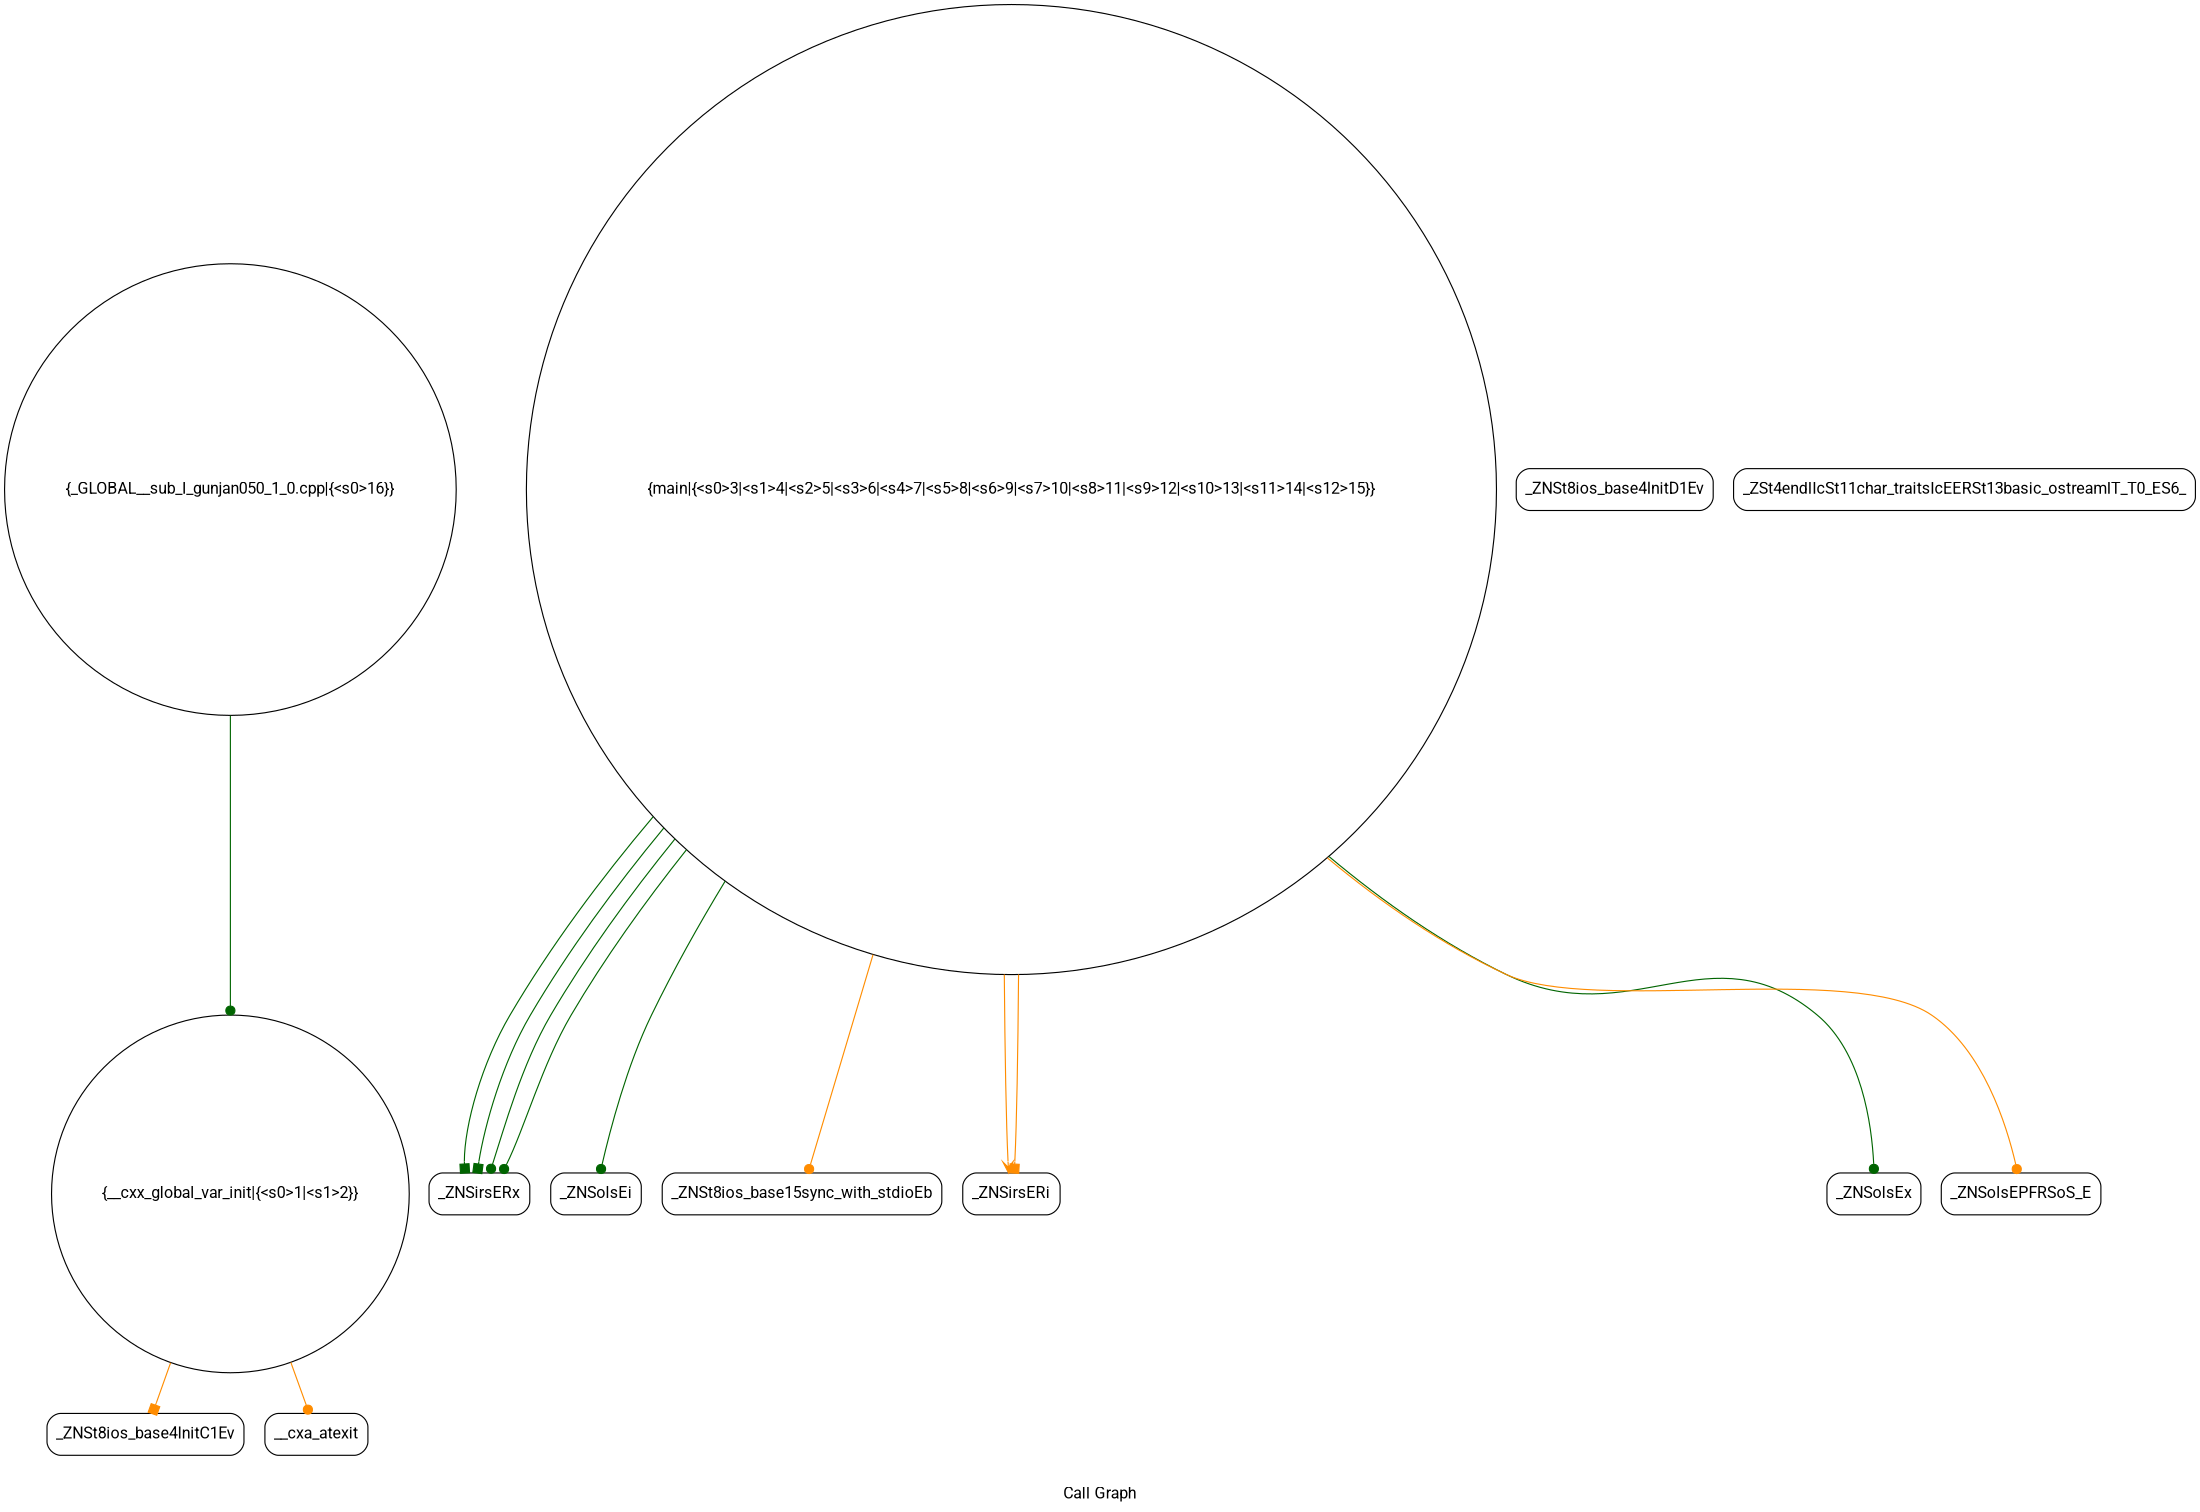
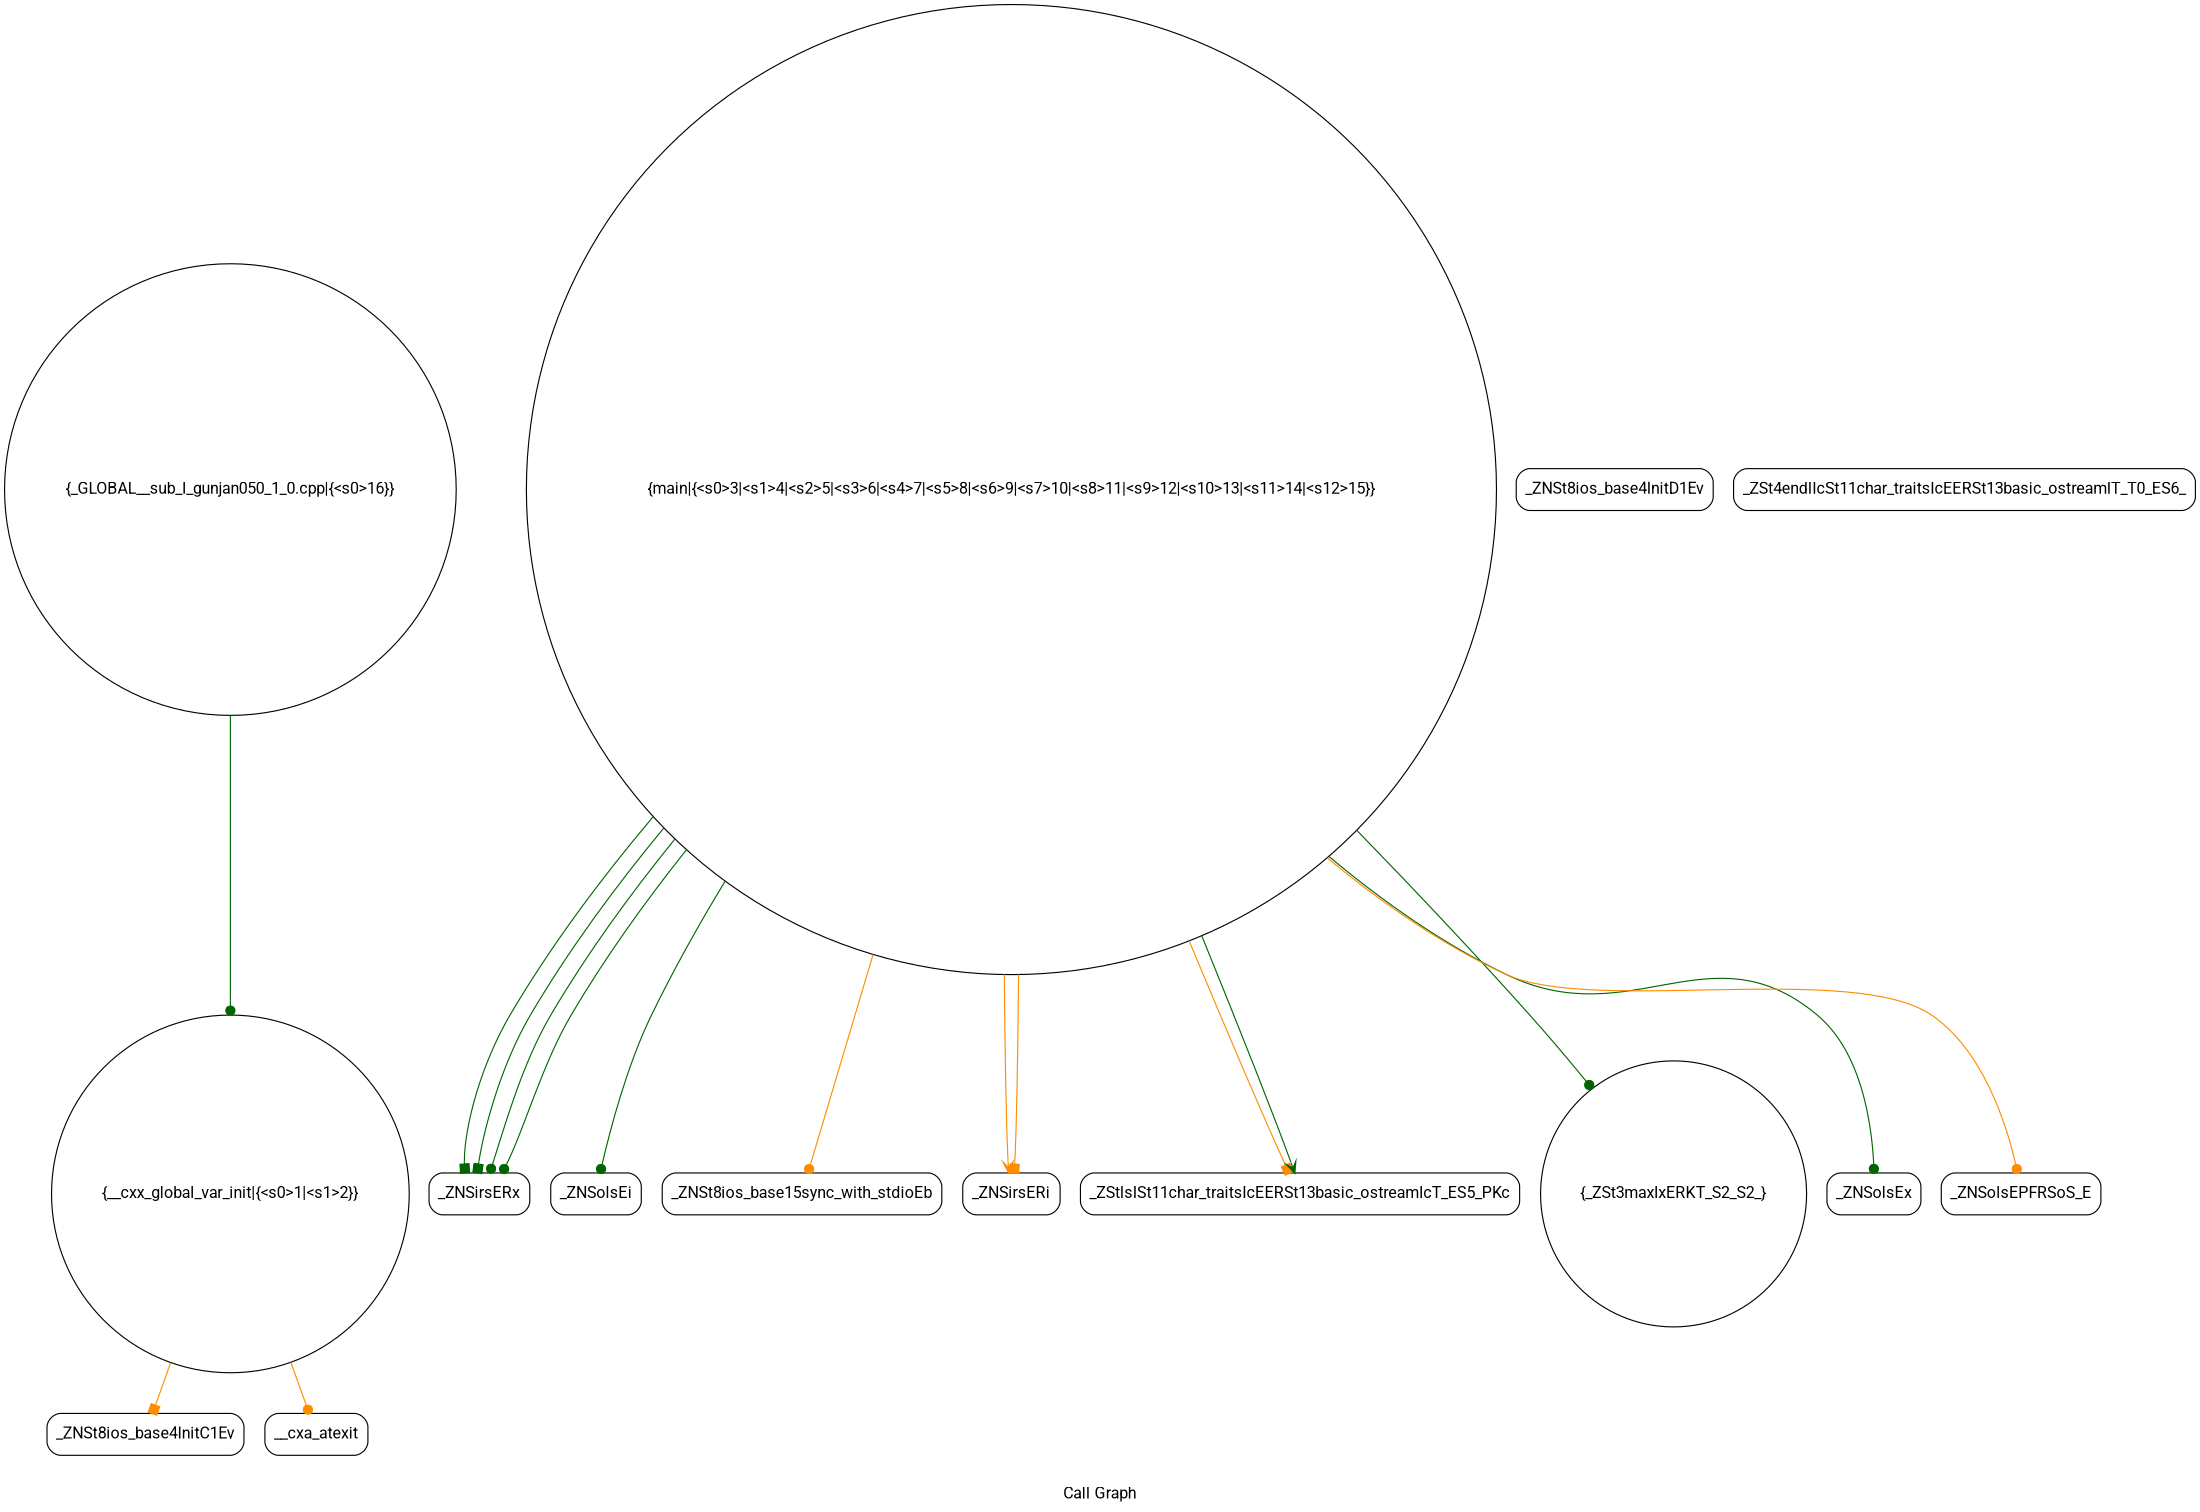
none -> (1300, 1194)
none -> (1674, 1194)
